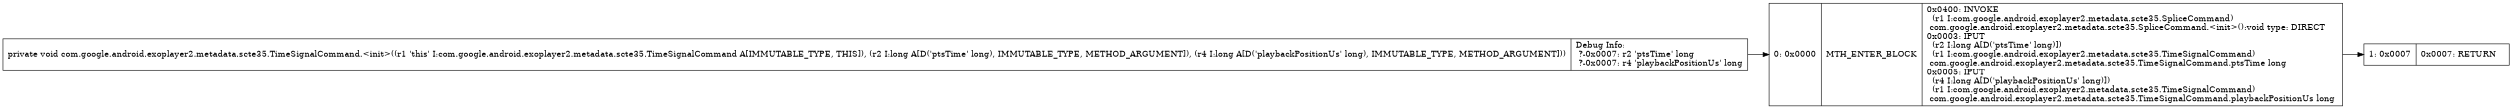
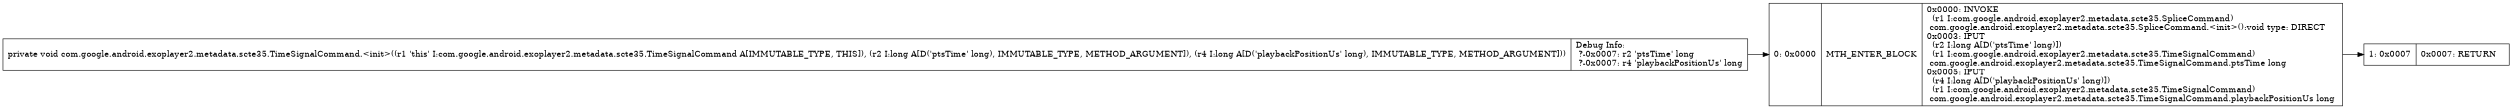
(1966, 10) -> (1966, 10)
